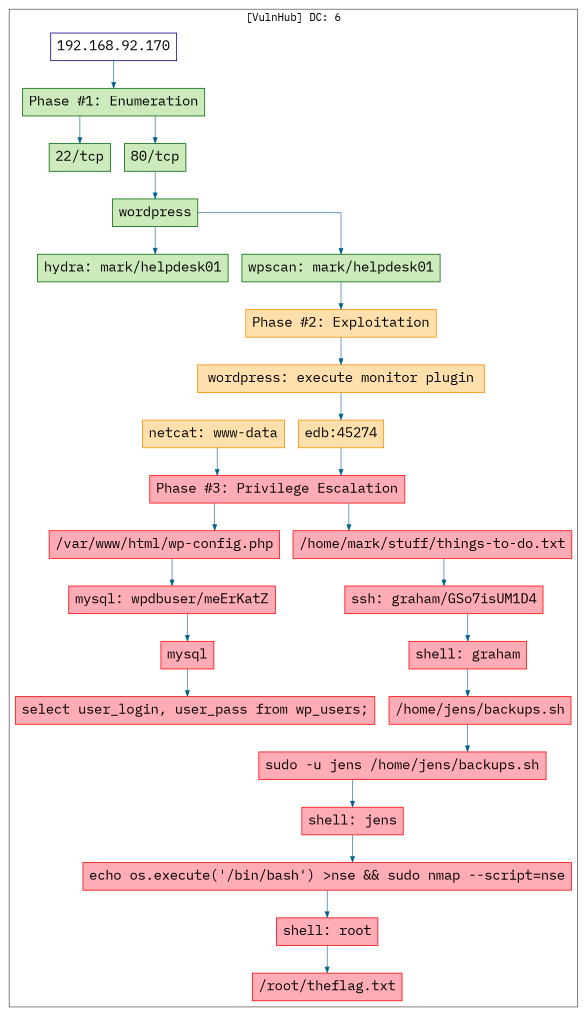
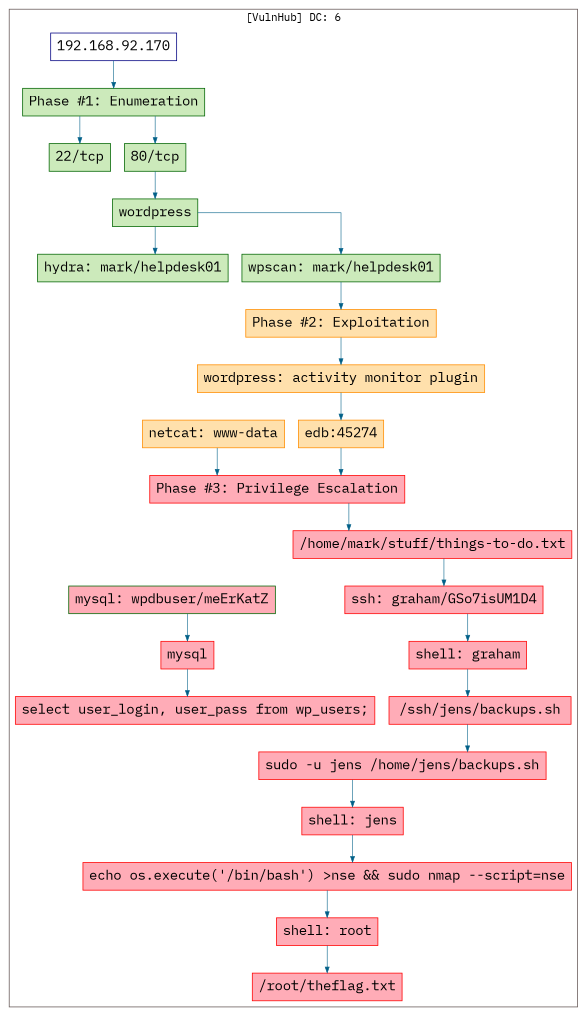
(341, 379) -> (341, 379)
(164, 545) -> none
(172, 600) -> (172, 600)
(480, 710) -> (480, 710)
